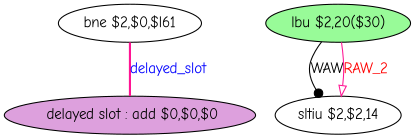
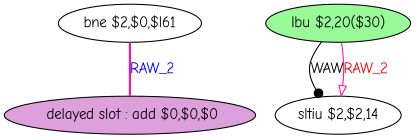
(169, 69) -> (153, 69)
